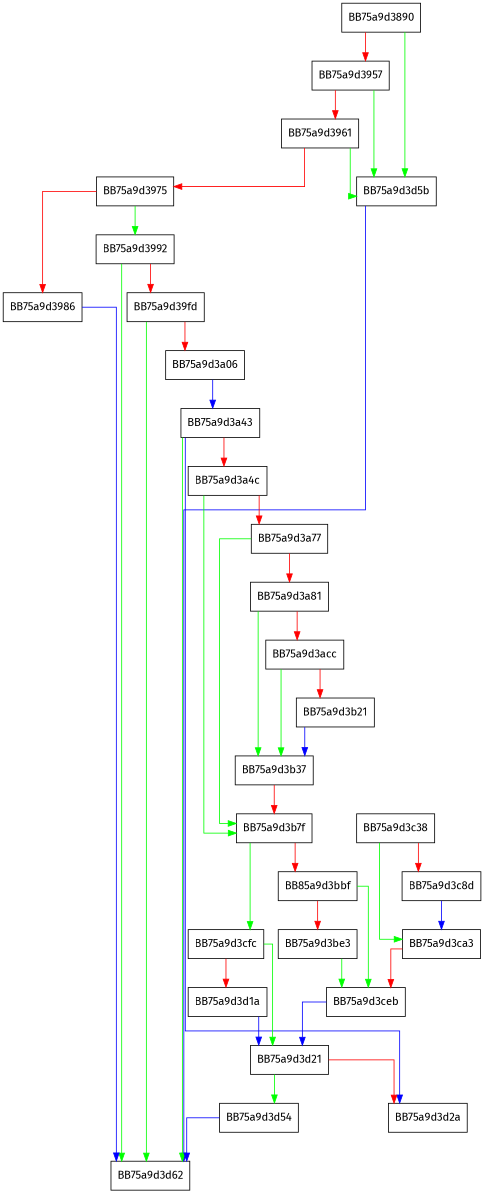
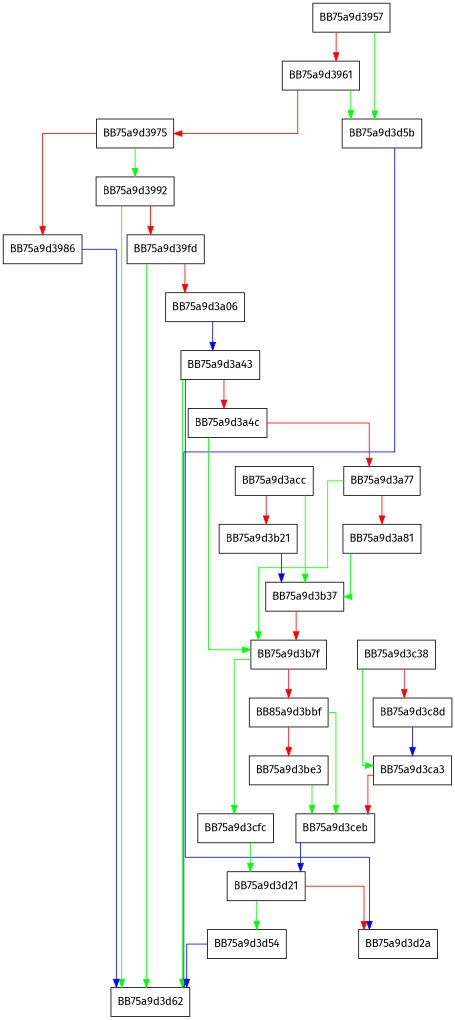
(381, 18) -> none
(297, 622) -> none
(228, 1002) -> none
